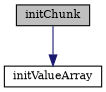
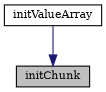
(53, 40) -> (53, 40)
